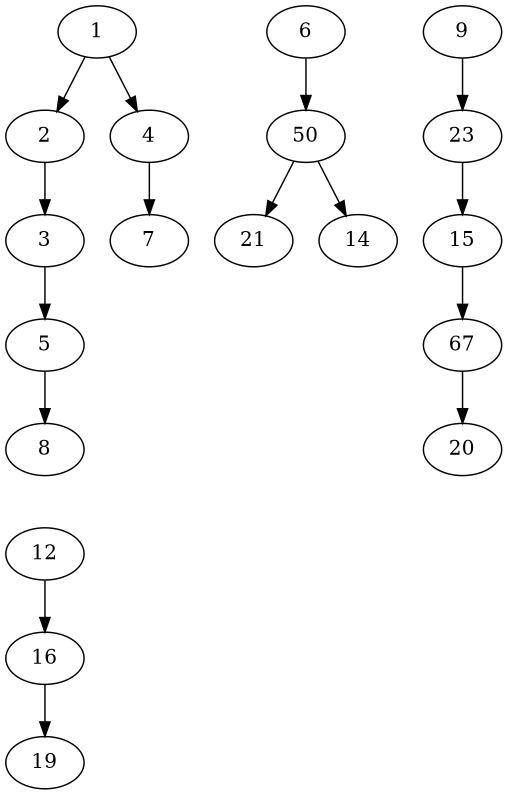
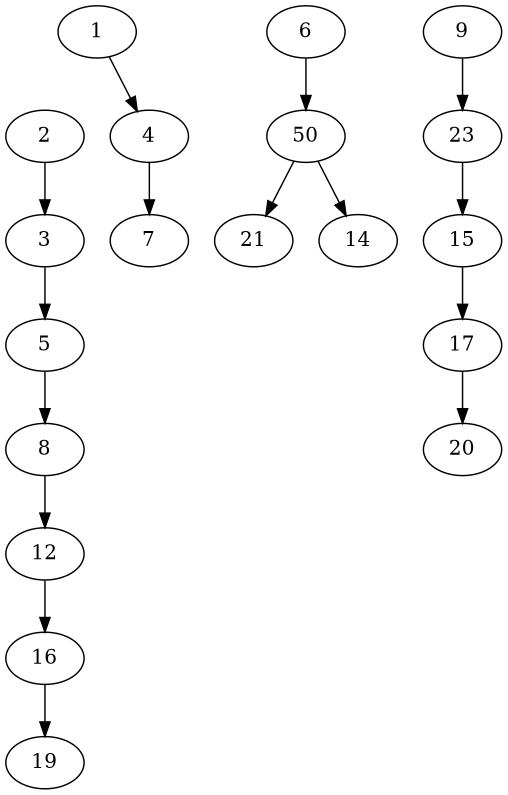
(74, 78) -> none
(463, 345) -> (463, 345)
none -> (45, 495)
